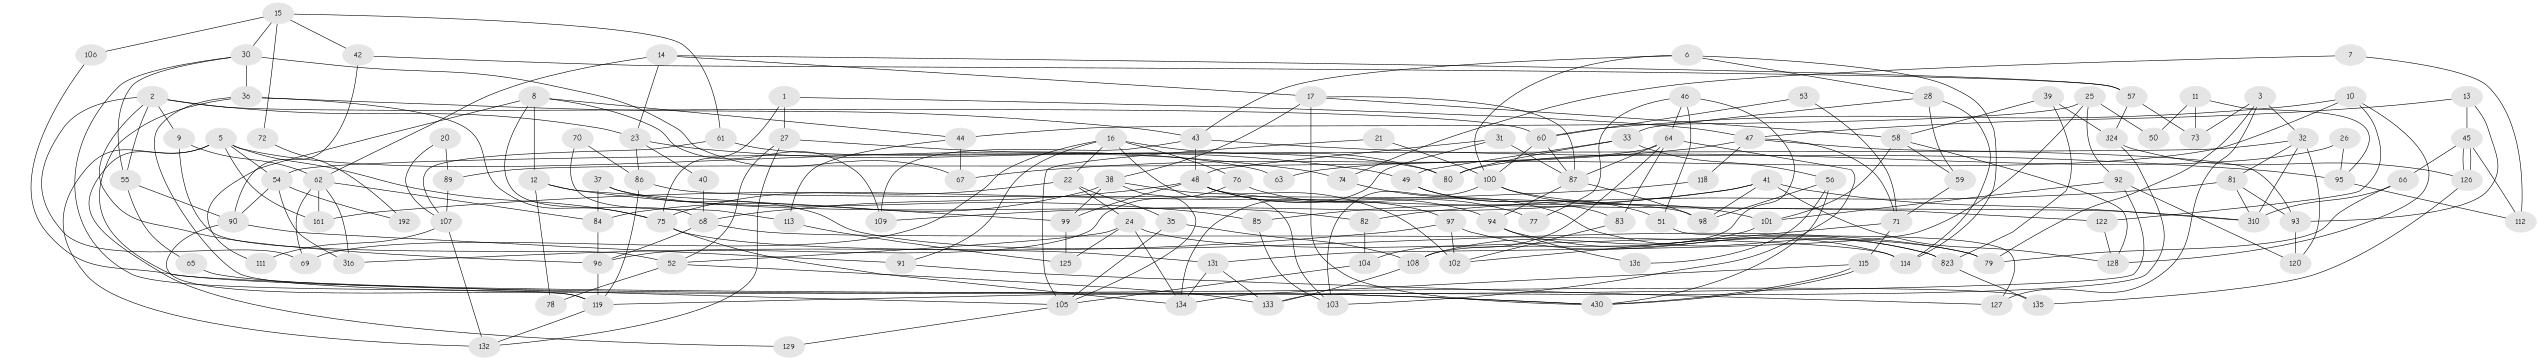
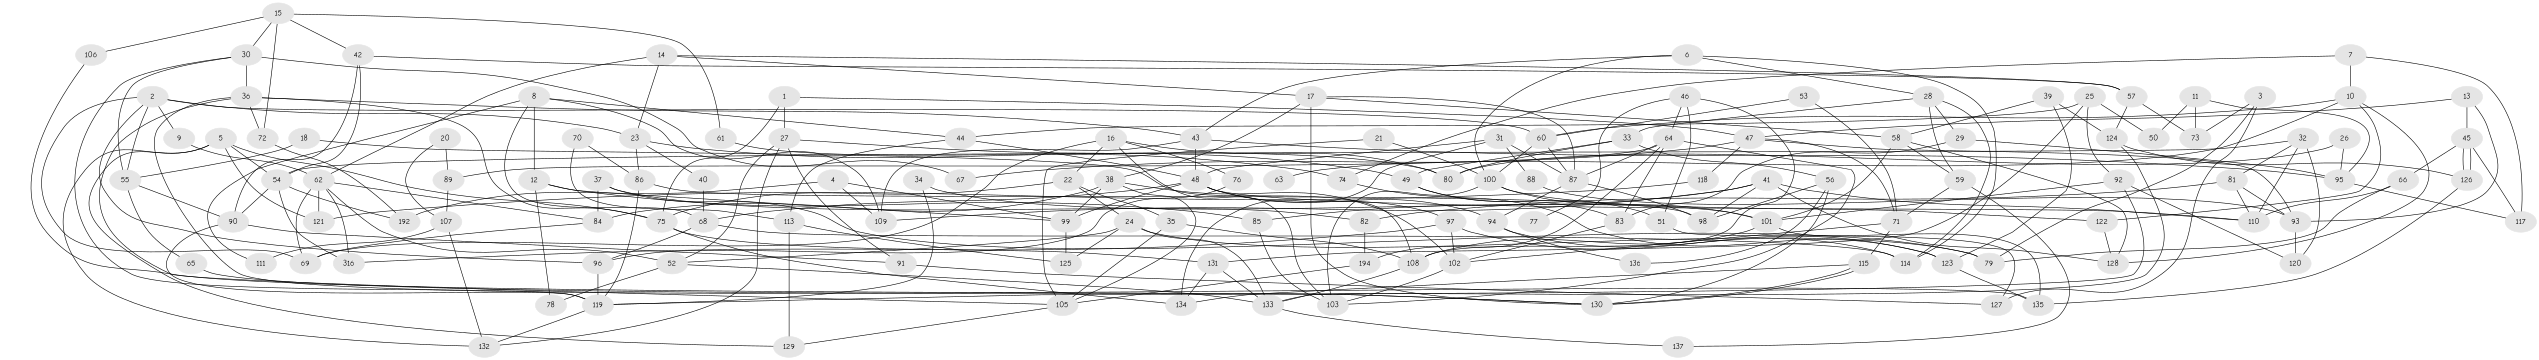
none -> (2351, 76)
none -> (255, 118)
(2282, 118) -> none
none -> (304, 138)
none -> (351, 138)
none -> (1960, 138)
(2112, 138) -> (2112, 138)
(542, 153) -> none
(961, 160) -> (1110, 162)
(646, 163) -> none
none -> (833, 180)
none -> (919, 180)
(1017, 180) -> (833, 213)
none -> (1532, 180)
(1386, 201) -> none
(319, 222) -> (319, 222)
(2254, 222) -> (2254, 222)
(2521, 222) -> (2521, 222)
none -> (1928, 234)
(598, 240) -> (456, 235)
(388, 250) -> (484, 252)
(1365, 264) -> (1365, 264)
(1947, 264) -> (1947, 264)
(1156, 265) -> (1231, 251)
none -> (1412, 282)
none -> (789, 284)
(1597, 305) -> (1597, 305)
none -> (1678, 347)
